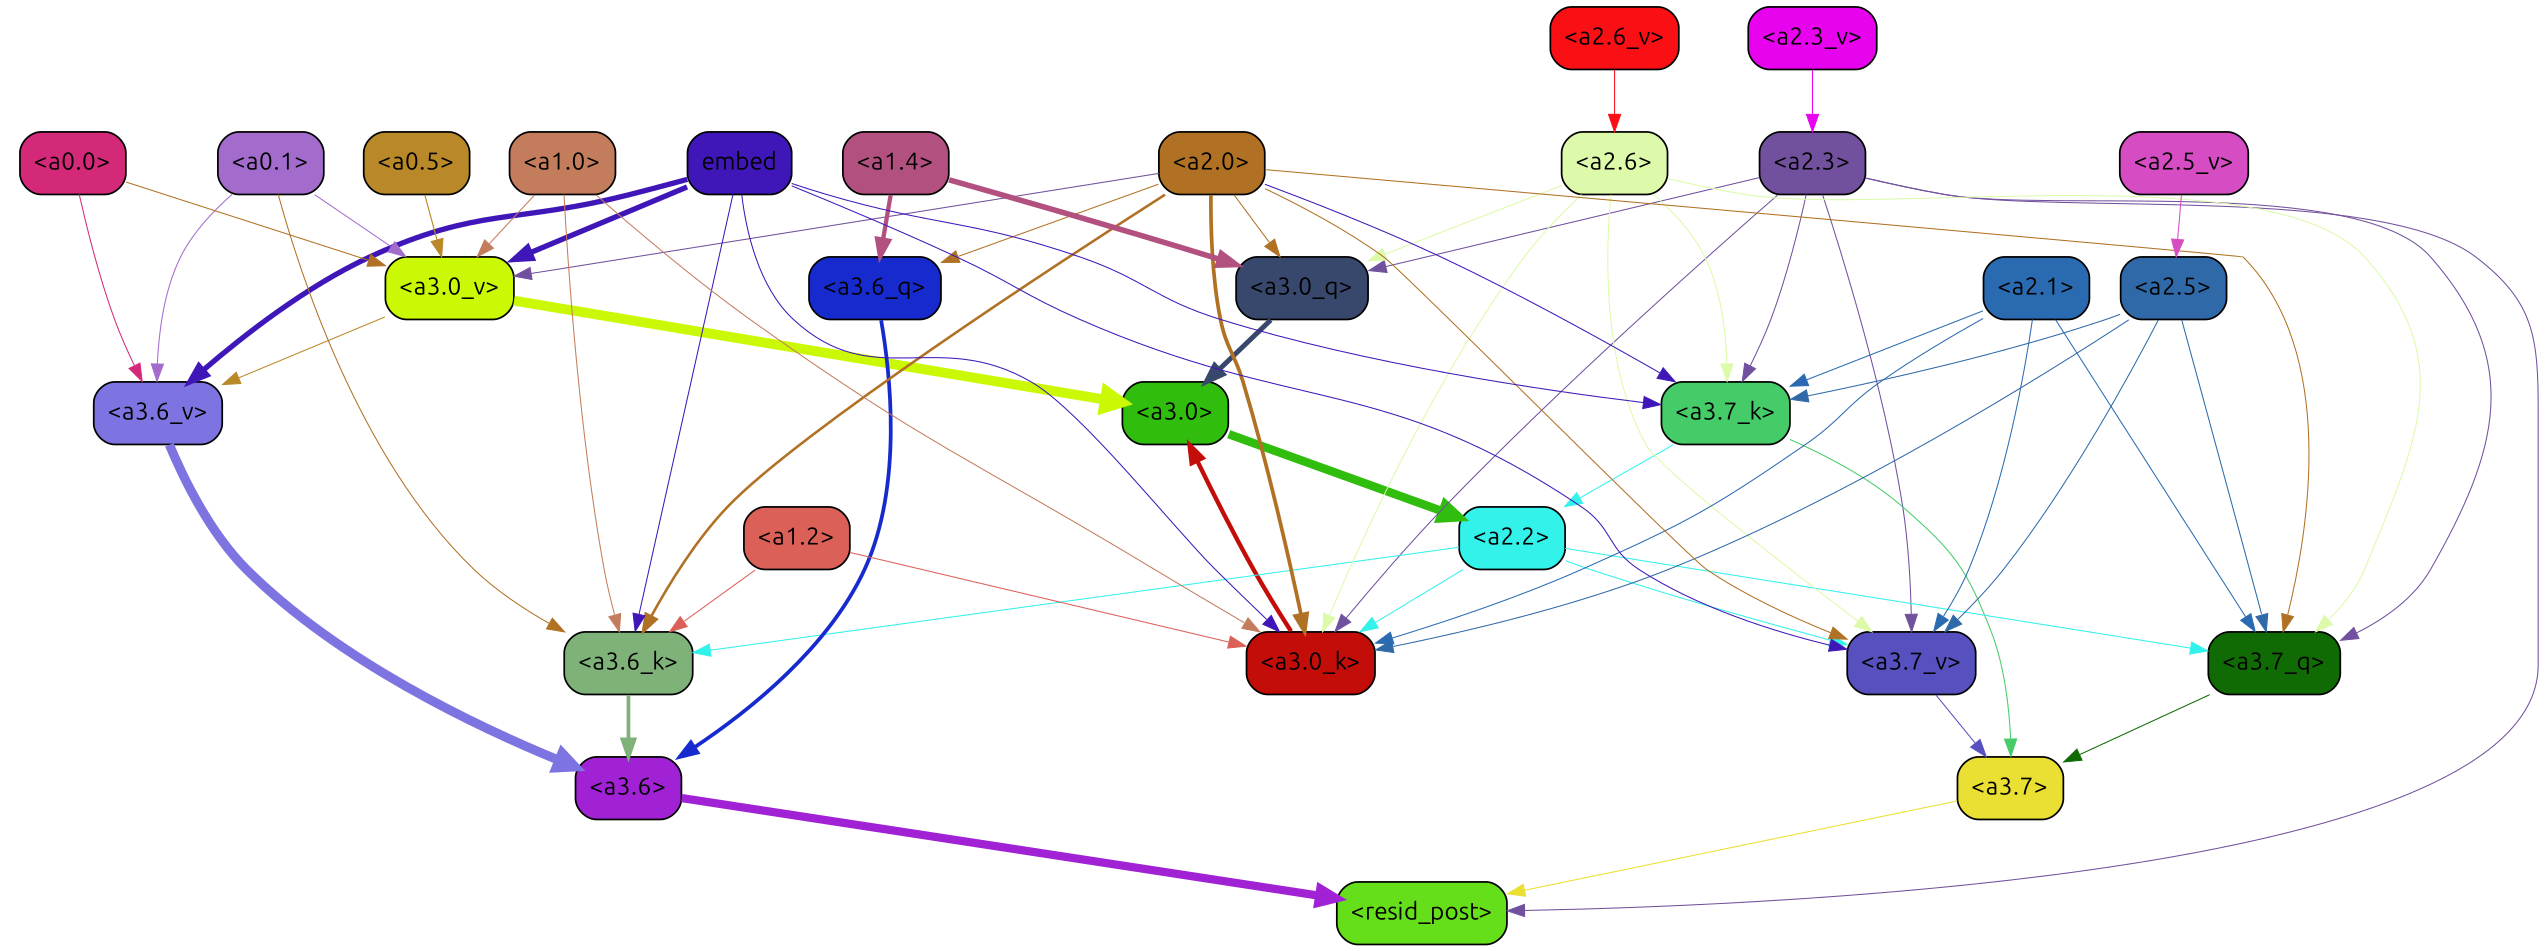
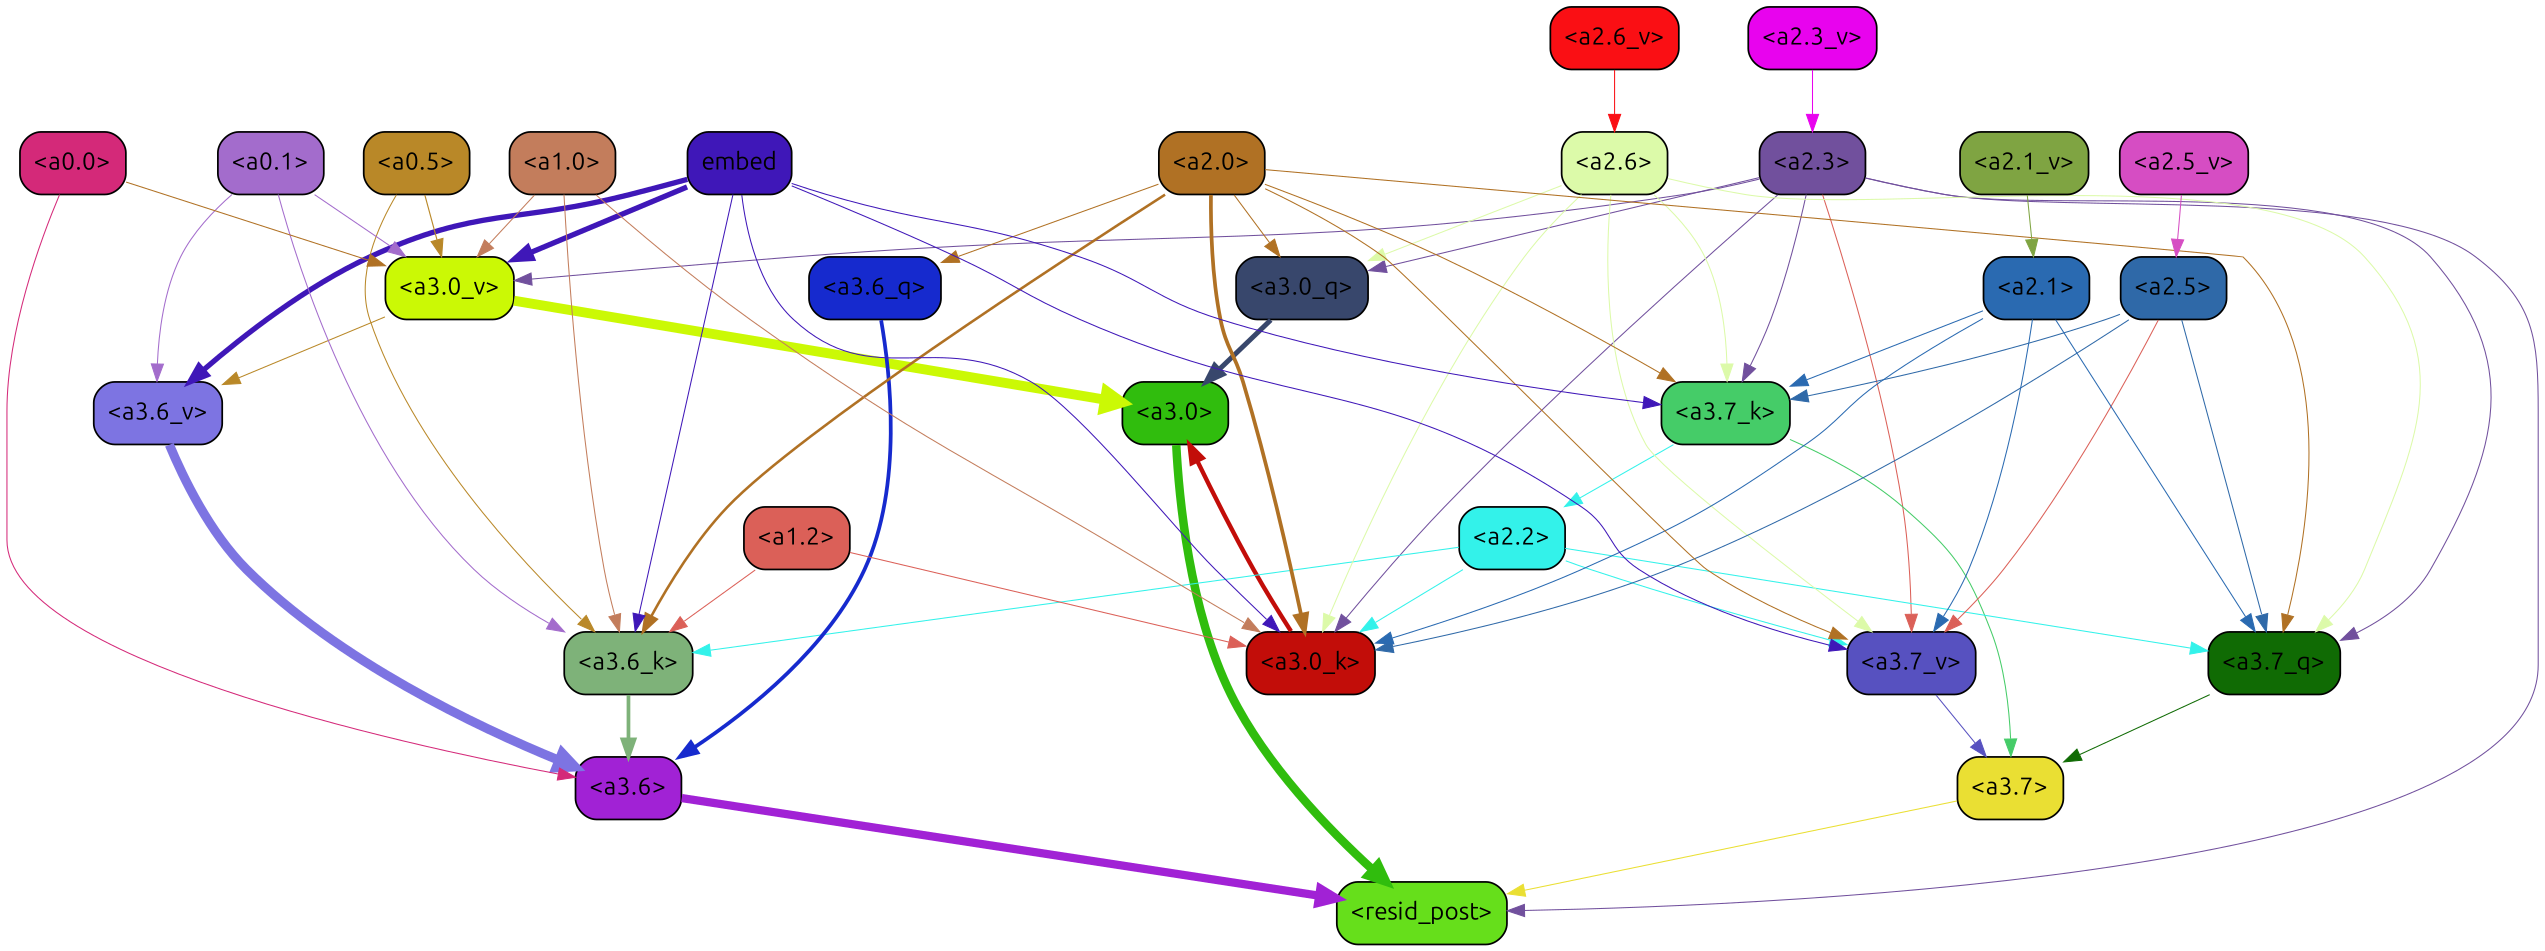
(896, 163) -> none
none -> (2024, 163)
(845, 223) -> (1147, 239)
(1467, 269) -> (1467, 269)
(102, 281) -> (94, 634)
(1881, 401) -> (1881, 401)
none -> (422, 427)
(375, 435) -> (375, 435)
(1335, 473) -> (1225, 681)
(2068, 477) -> (2068, 477)
